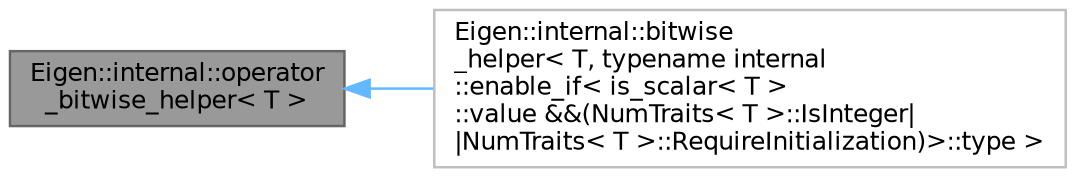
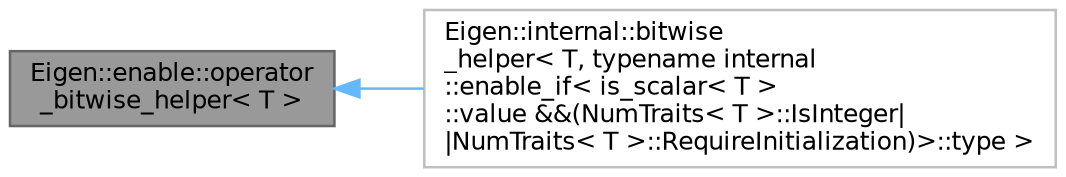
(177, 89) -> (172, 89)
